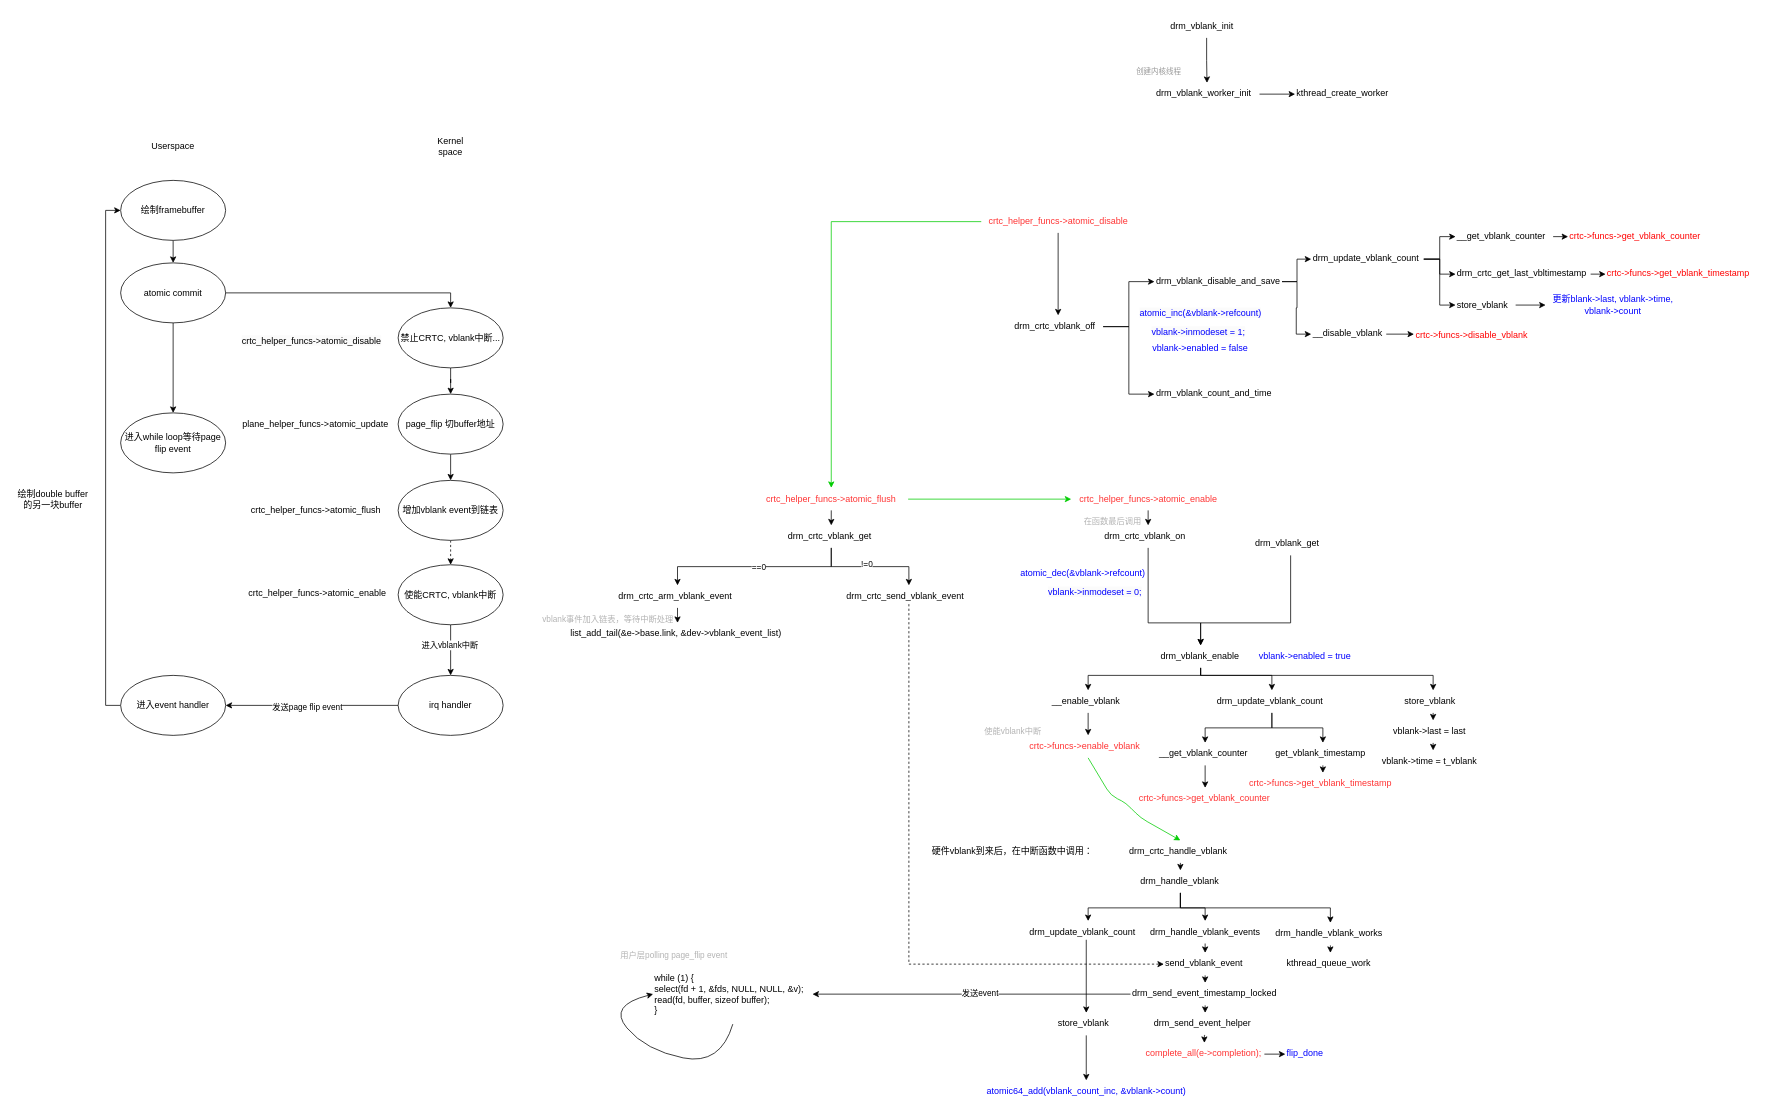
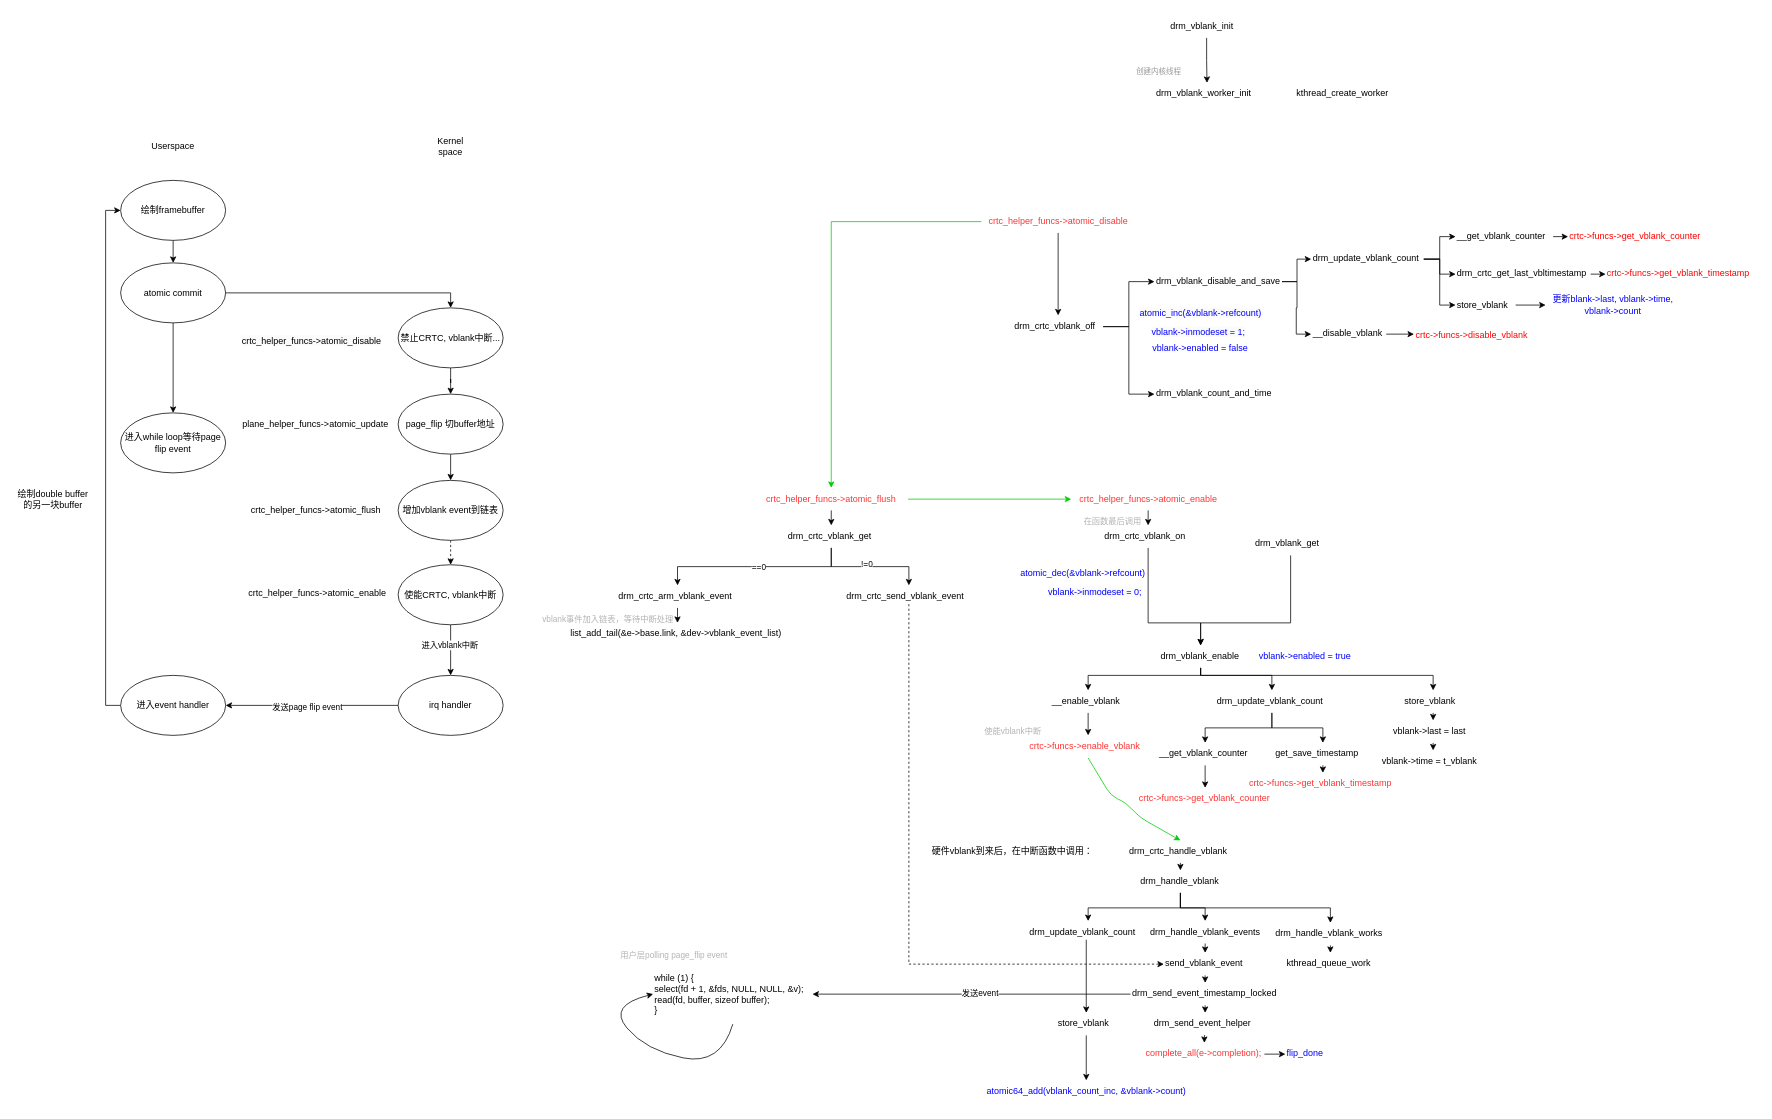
(1288, 94) -> none
(1323, 759) -> (1320, 754)
